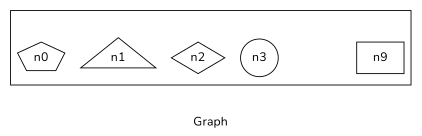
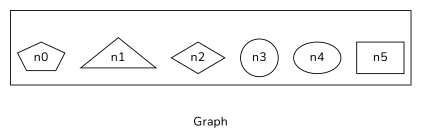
none -> (317, 58)
(380, 58) -> (380, 58)
